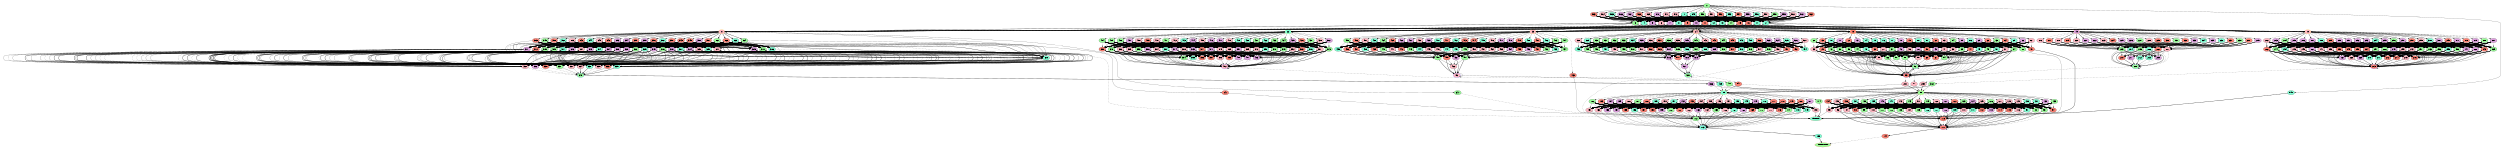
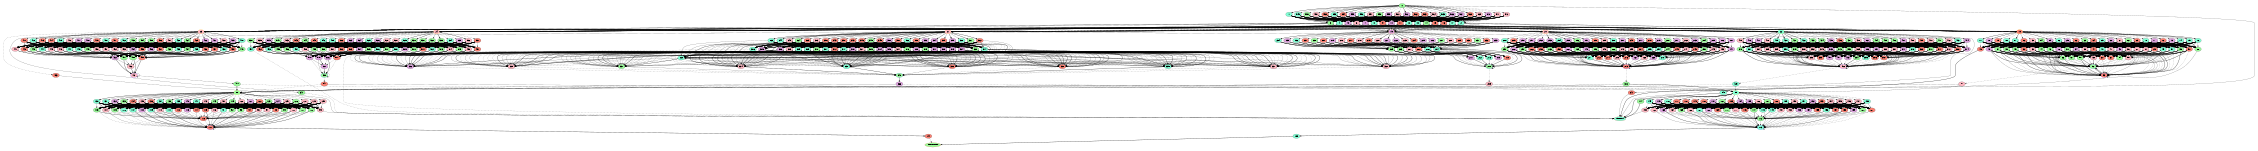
(2014, 49) -> (2076, 49)
(1905, 84) -> none
